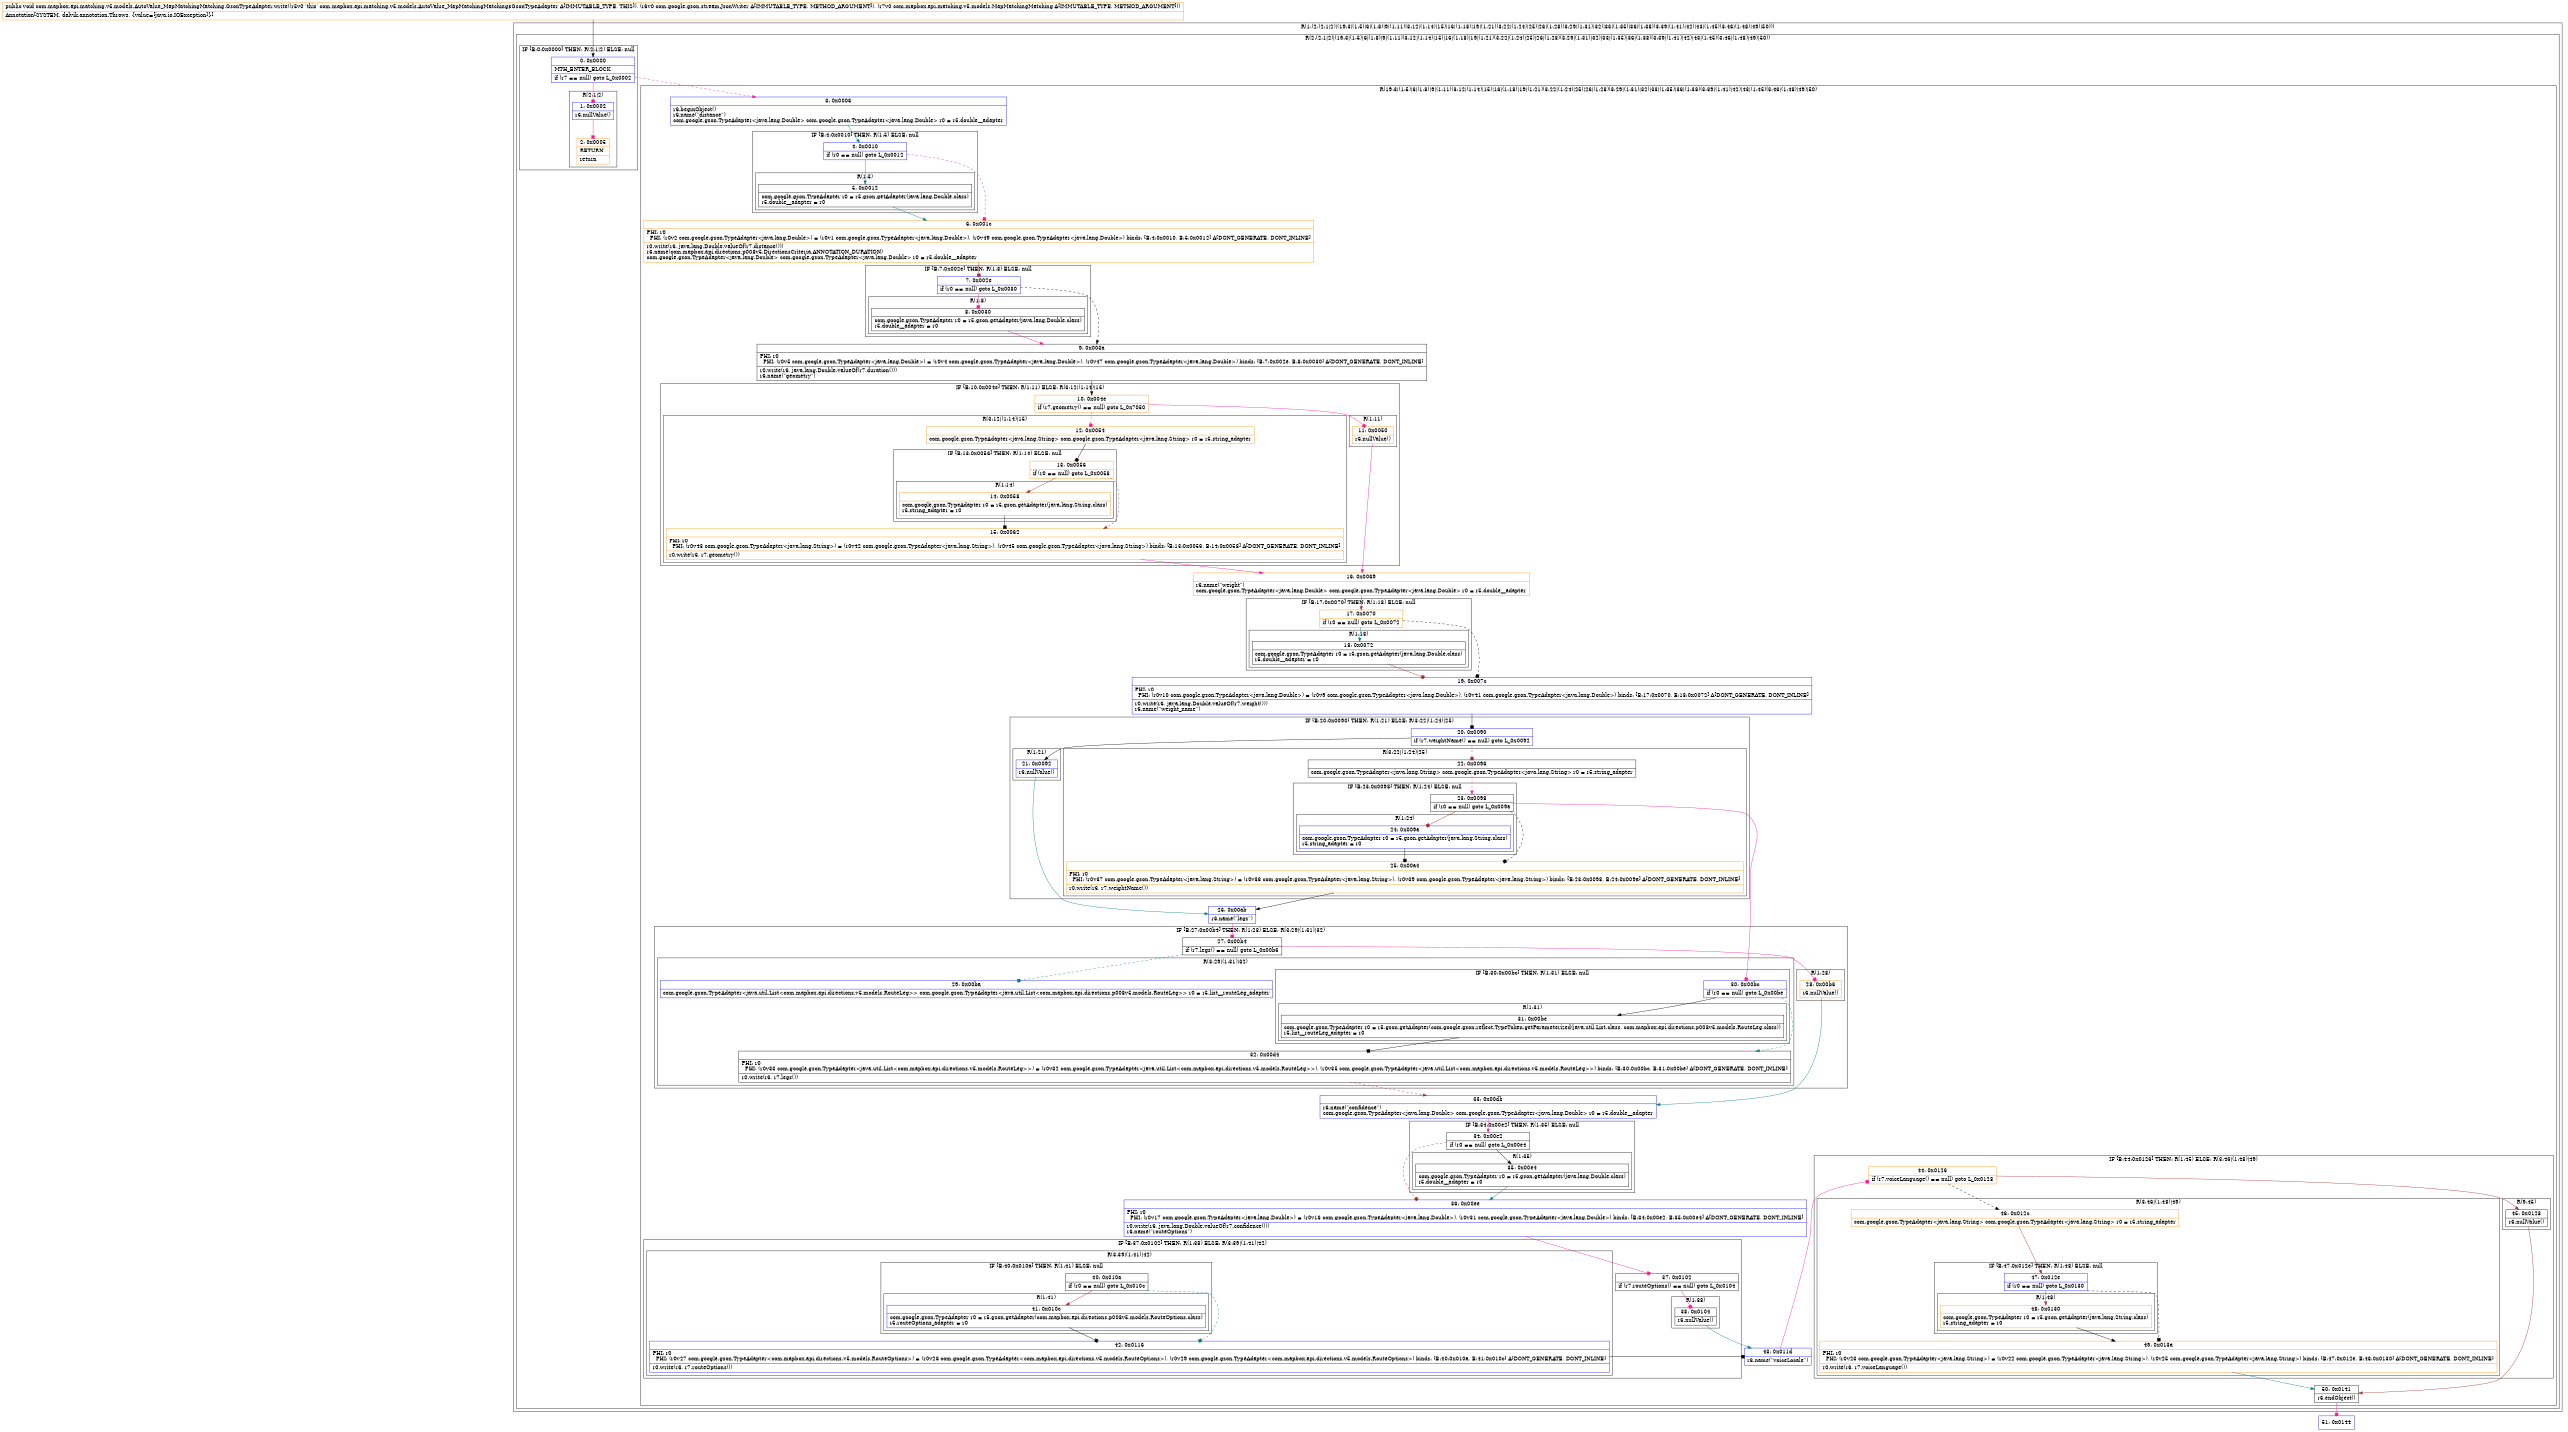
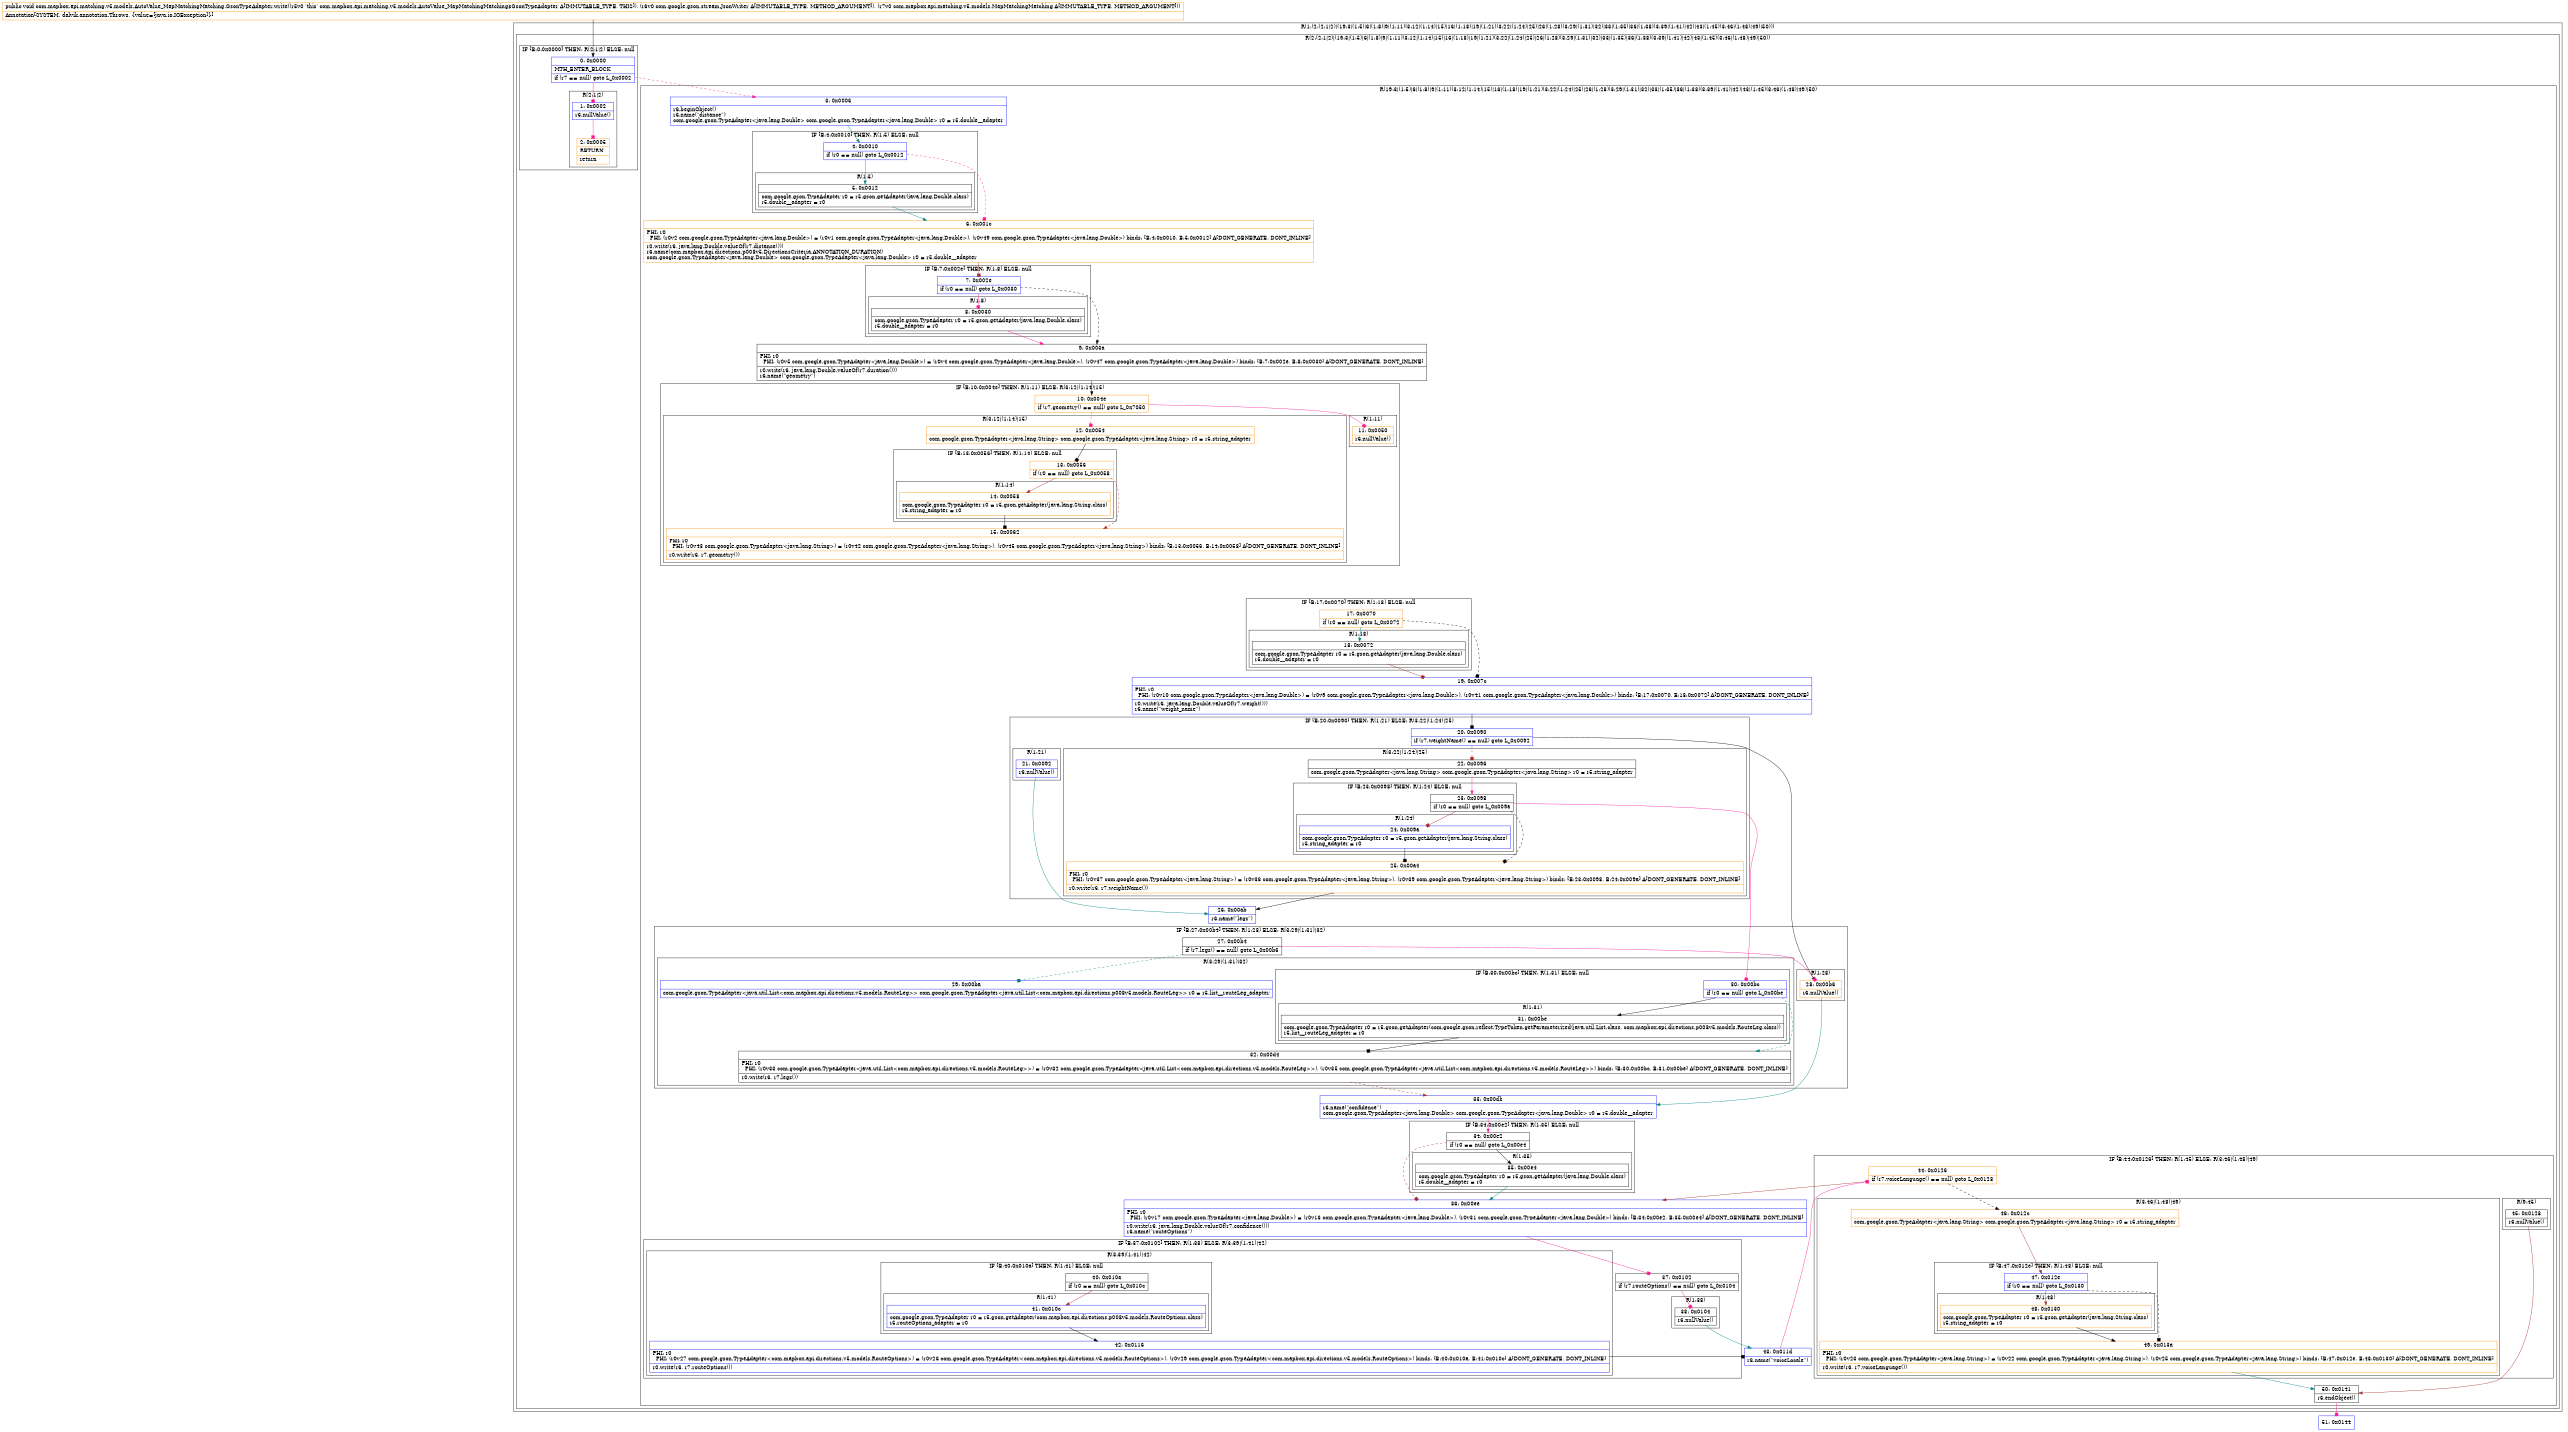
(1361, 584) -> none
(1228, 741) -> (1765, 758)
(1472, 785) -> (1472, 785)
(1232, 929) -> none
(2258, 1181) -> (1767, 1191)
(1215, 1300) -> none
(1087, 1336) -> (1087, 1336)
